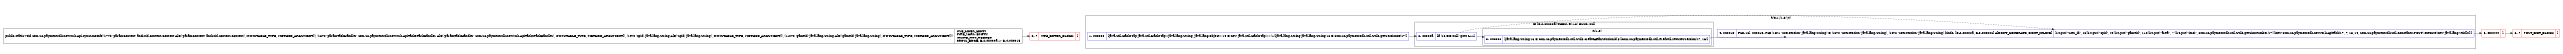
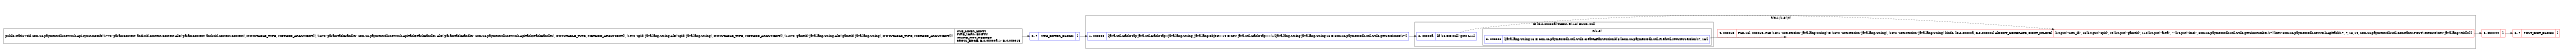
(2096, 33) -> (2096, 33)
(1055, 36) -> (1055, 36)
none -> (1082, 36)
(1479, 37) -> none
